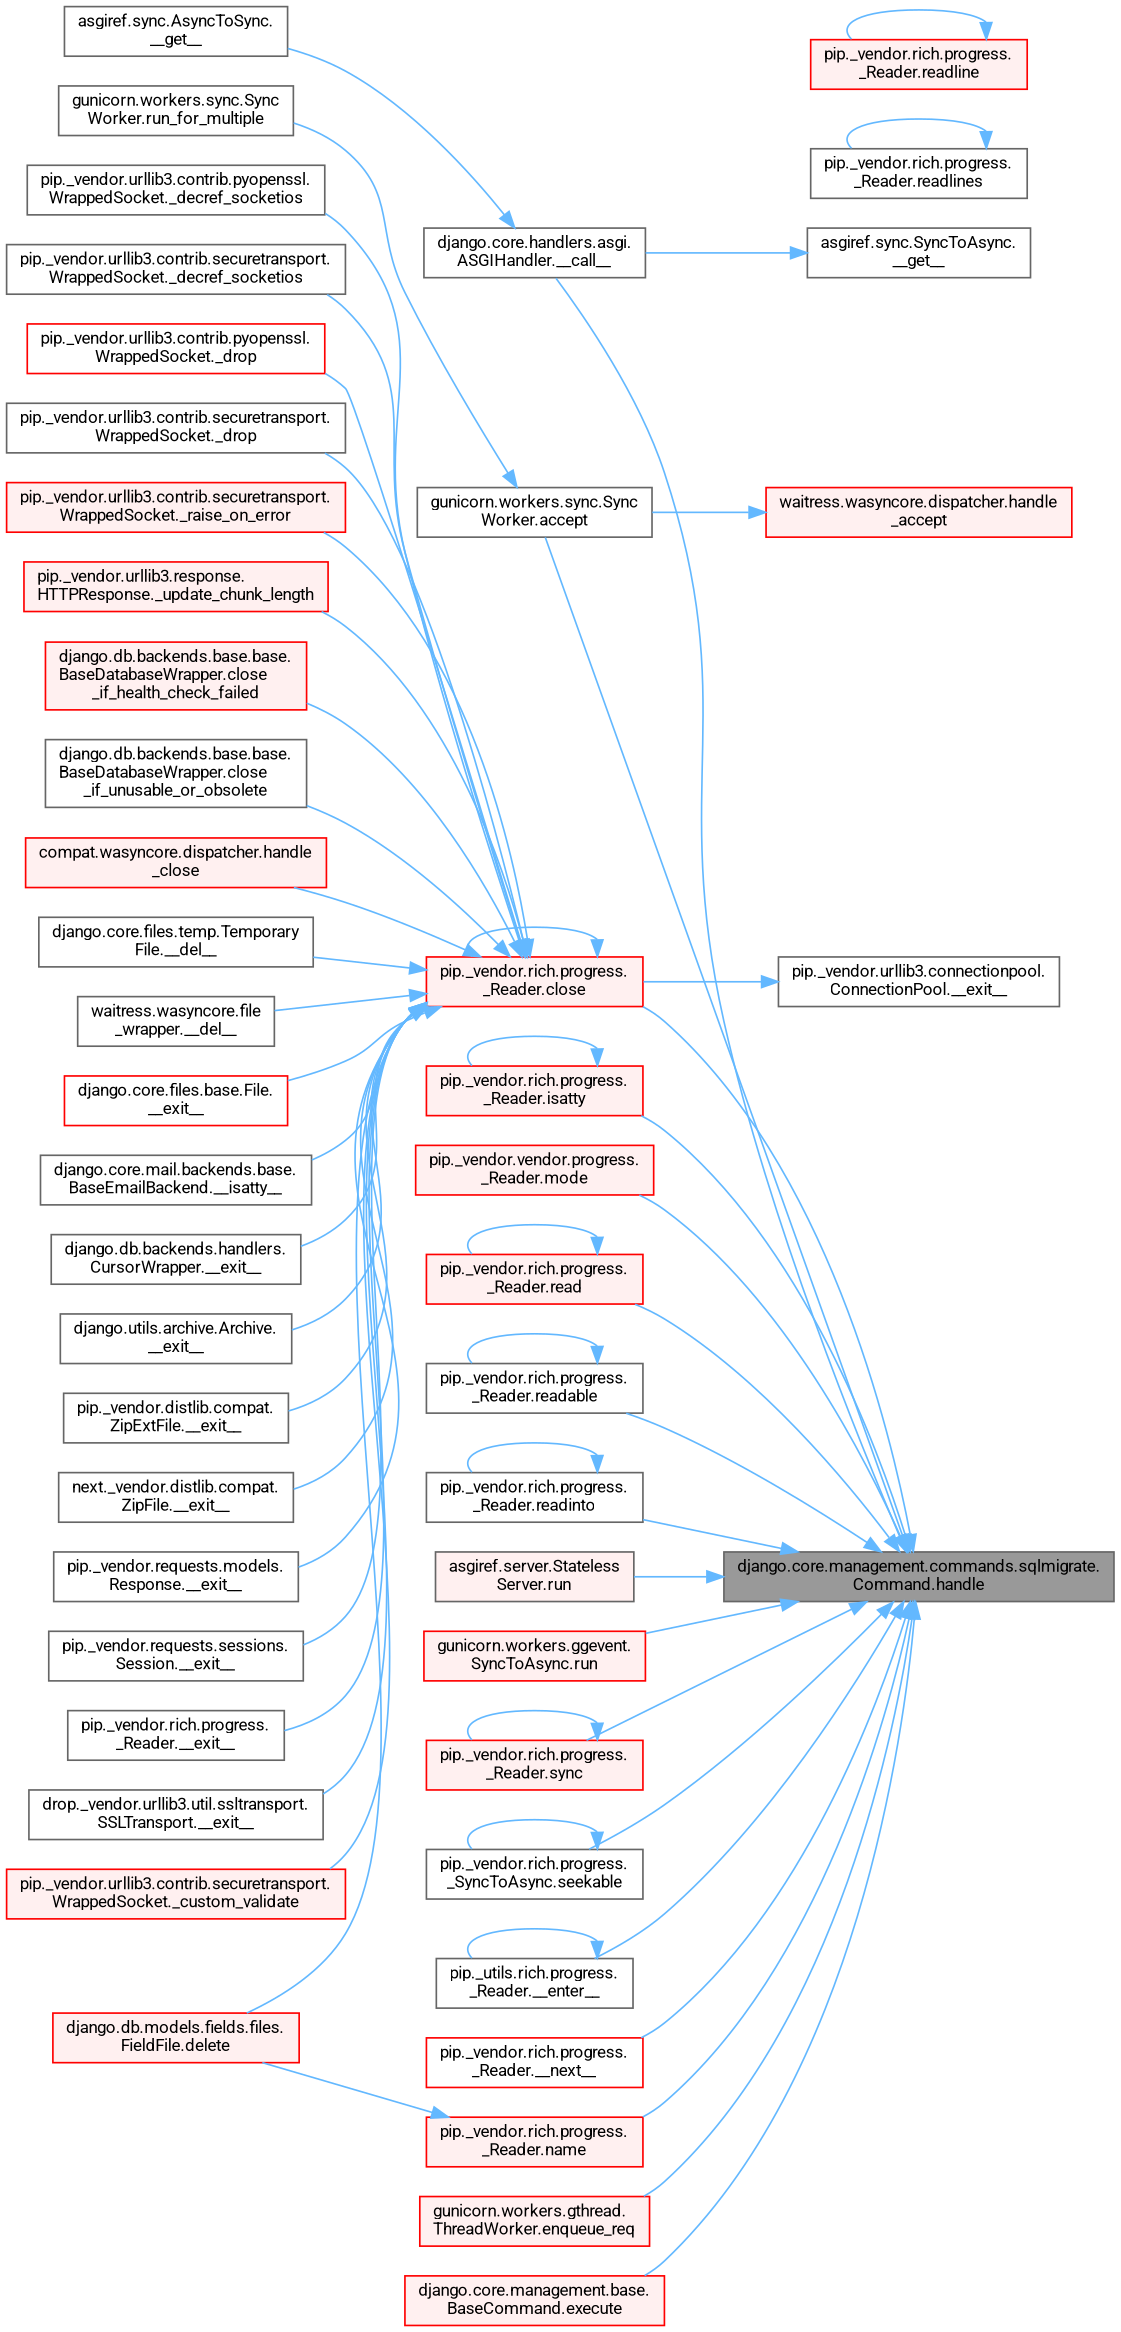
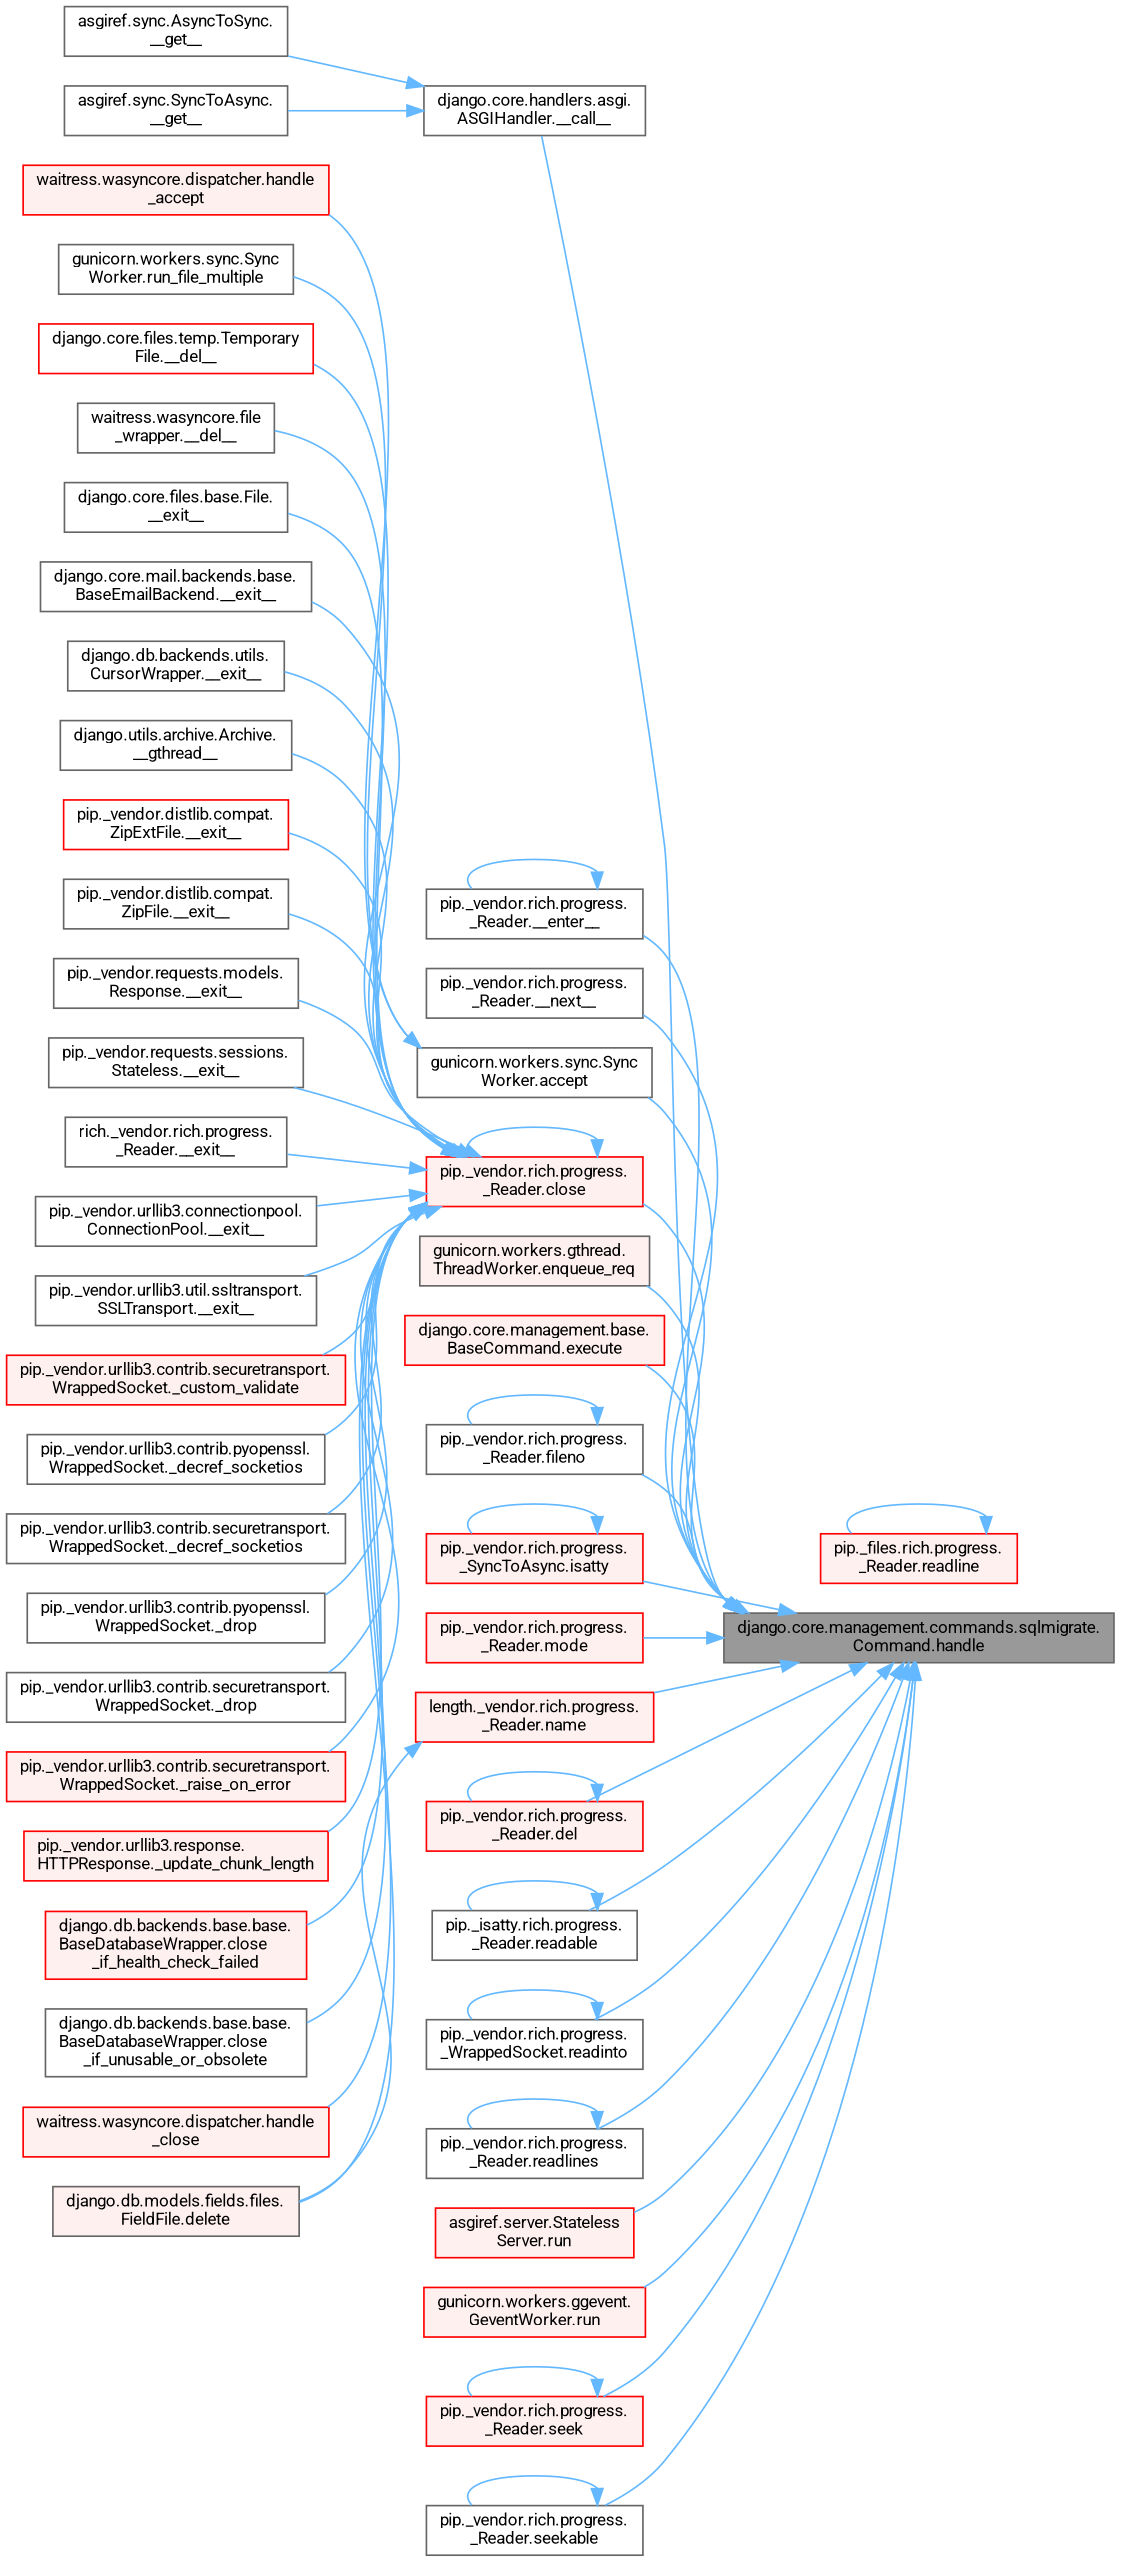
(919, 64) -> (919, 1559)
(176, 111) -> (176, 269)
(718, 253) -> (347, 111)
(176, 349) -> (176, 1618)
(700, 512) -> (378, 622)
(176, 863) -> (176, 2132)
(176, 942) -> (176, 349)
(694, 982) -> (363, 1201)
(535, 1091) -> (535, 1559)
(176, 1101) -> (176, 507)
(535, 1170) -> (535, 1638)
(176, 1180) -> (176, 587)
(176, 1259) -> (176, 666)
(535, 1279) -> (535, 1826)
(176, 1339) -> (176, 745)
(535, 1388) -> (535, 1935)
(176, 1418) -> (176, 825)
none -> (535, 1449)
(176, 1497) -> (176, 904)
(535, 1497) -> (535, 2044)
(535, 1577) -> (535, 2233)
(176, 1656) -> (176, 1063)
(535, 1656) -> (535, 2312)
(176, 1735) -> (176, 1142)
(535, 1765) -> (535, 2421)
(176, 1815) -> (176, 1301)
(535, 1874) -> (535, 2530)
none -> (784, 1928)
(535, 1983) -> (535, 914)
(176, 2038) -> (176, 2211)
(535, 2063) -> (535, 993)
(535, 2142) -> (535, 1717)
(535, 2221) -> (535, 1261)
